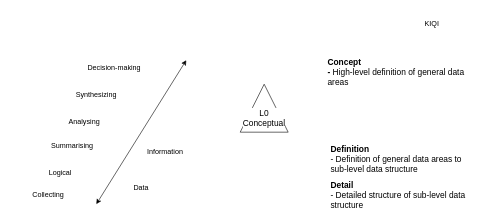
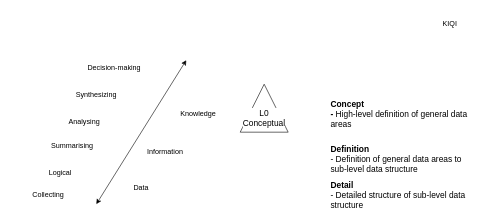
(432, 24) -> (450, 24)
(399, 72) -> (402, 114)
none -> (198, 114)
